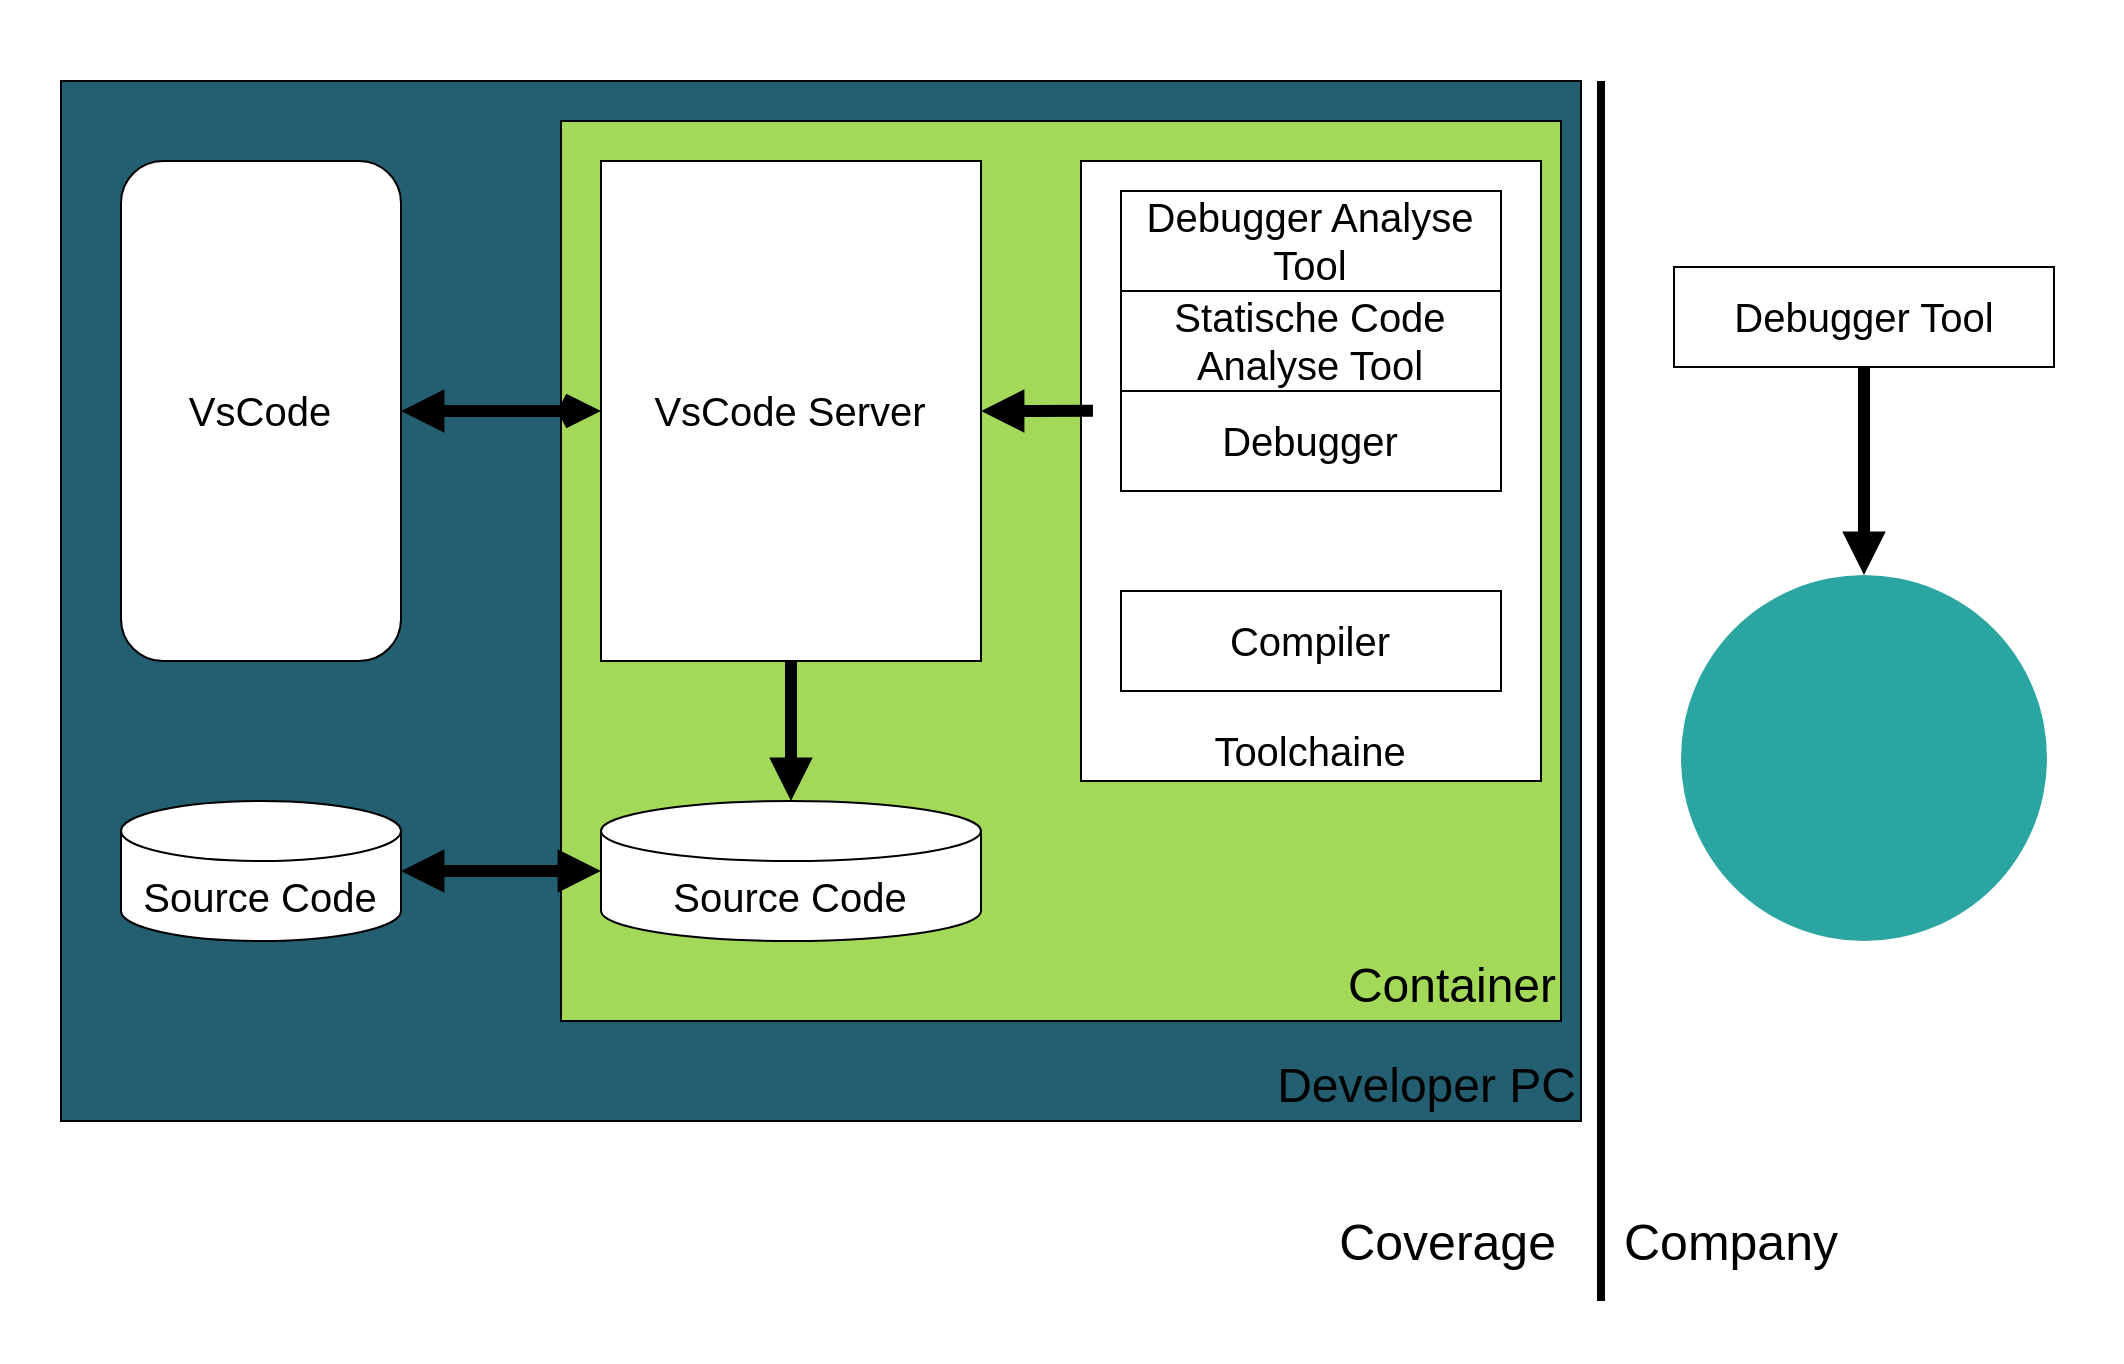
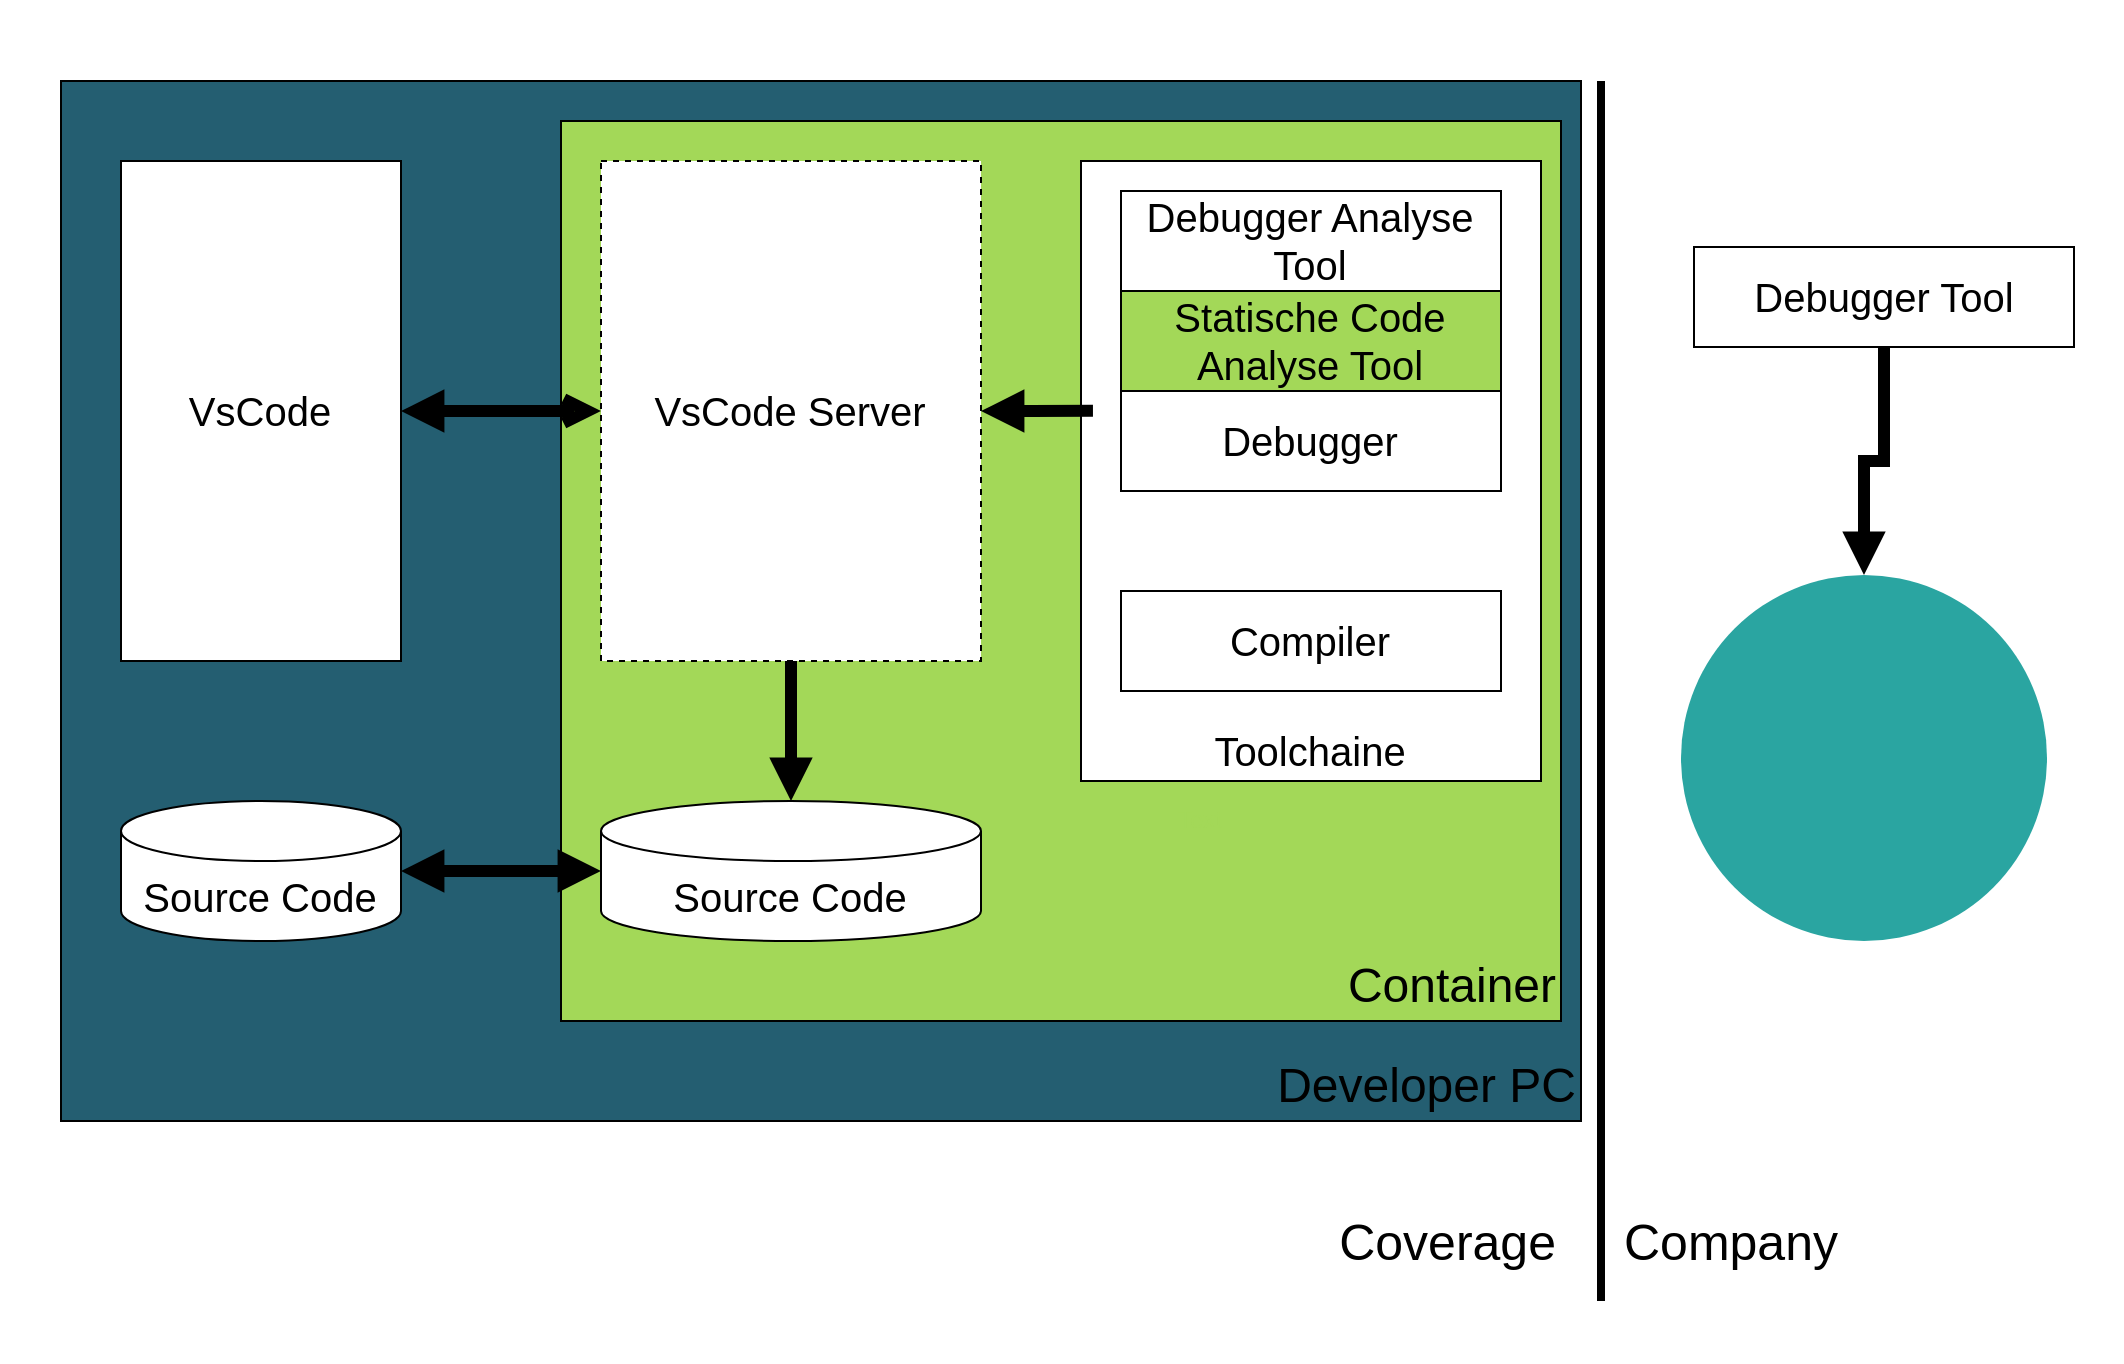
(1864, 317) -> (1884, 297)
(1311, 341) -> (1311, 341)
(261, 411) -> (261, 411)
(791, 411) -> (791, 411)
